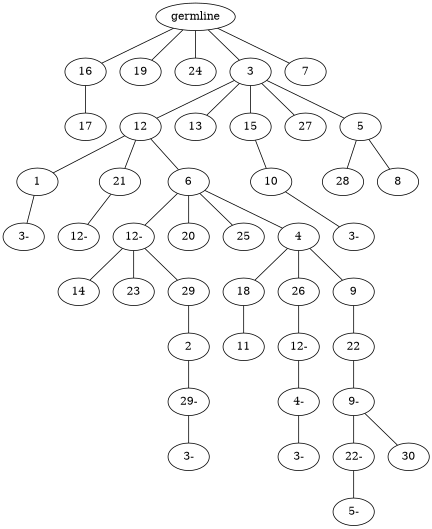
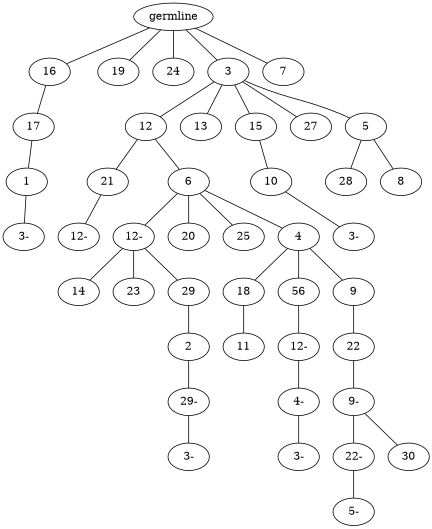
(89, 154) -> (30, 154)
(299, 292) -> (299, 292)
